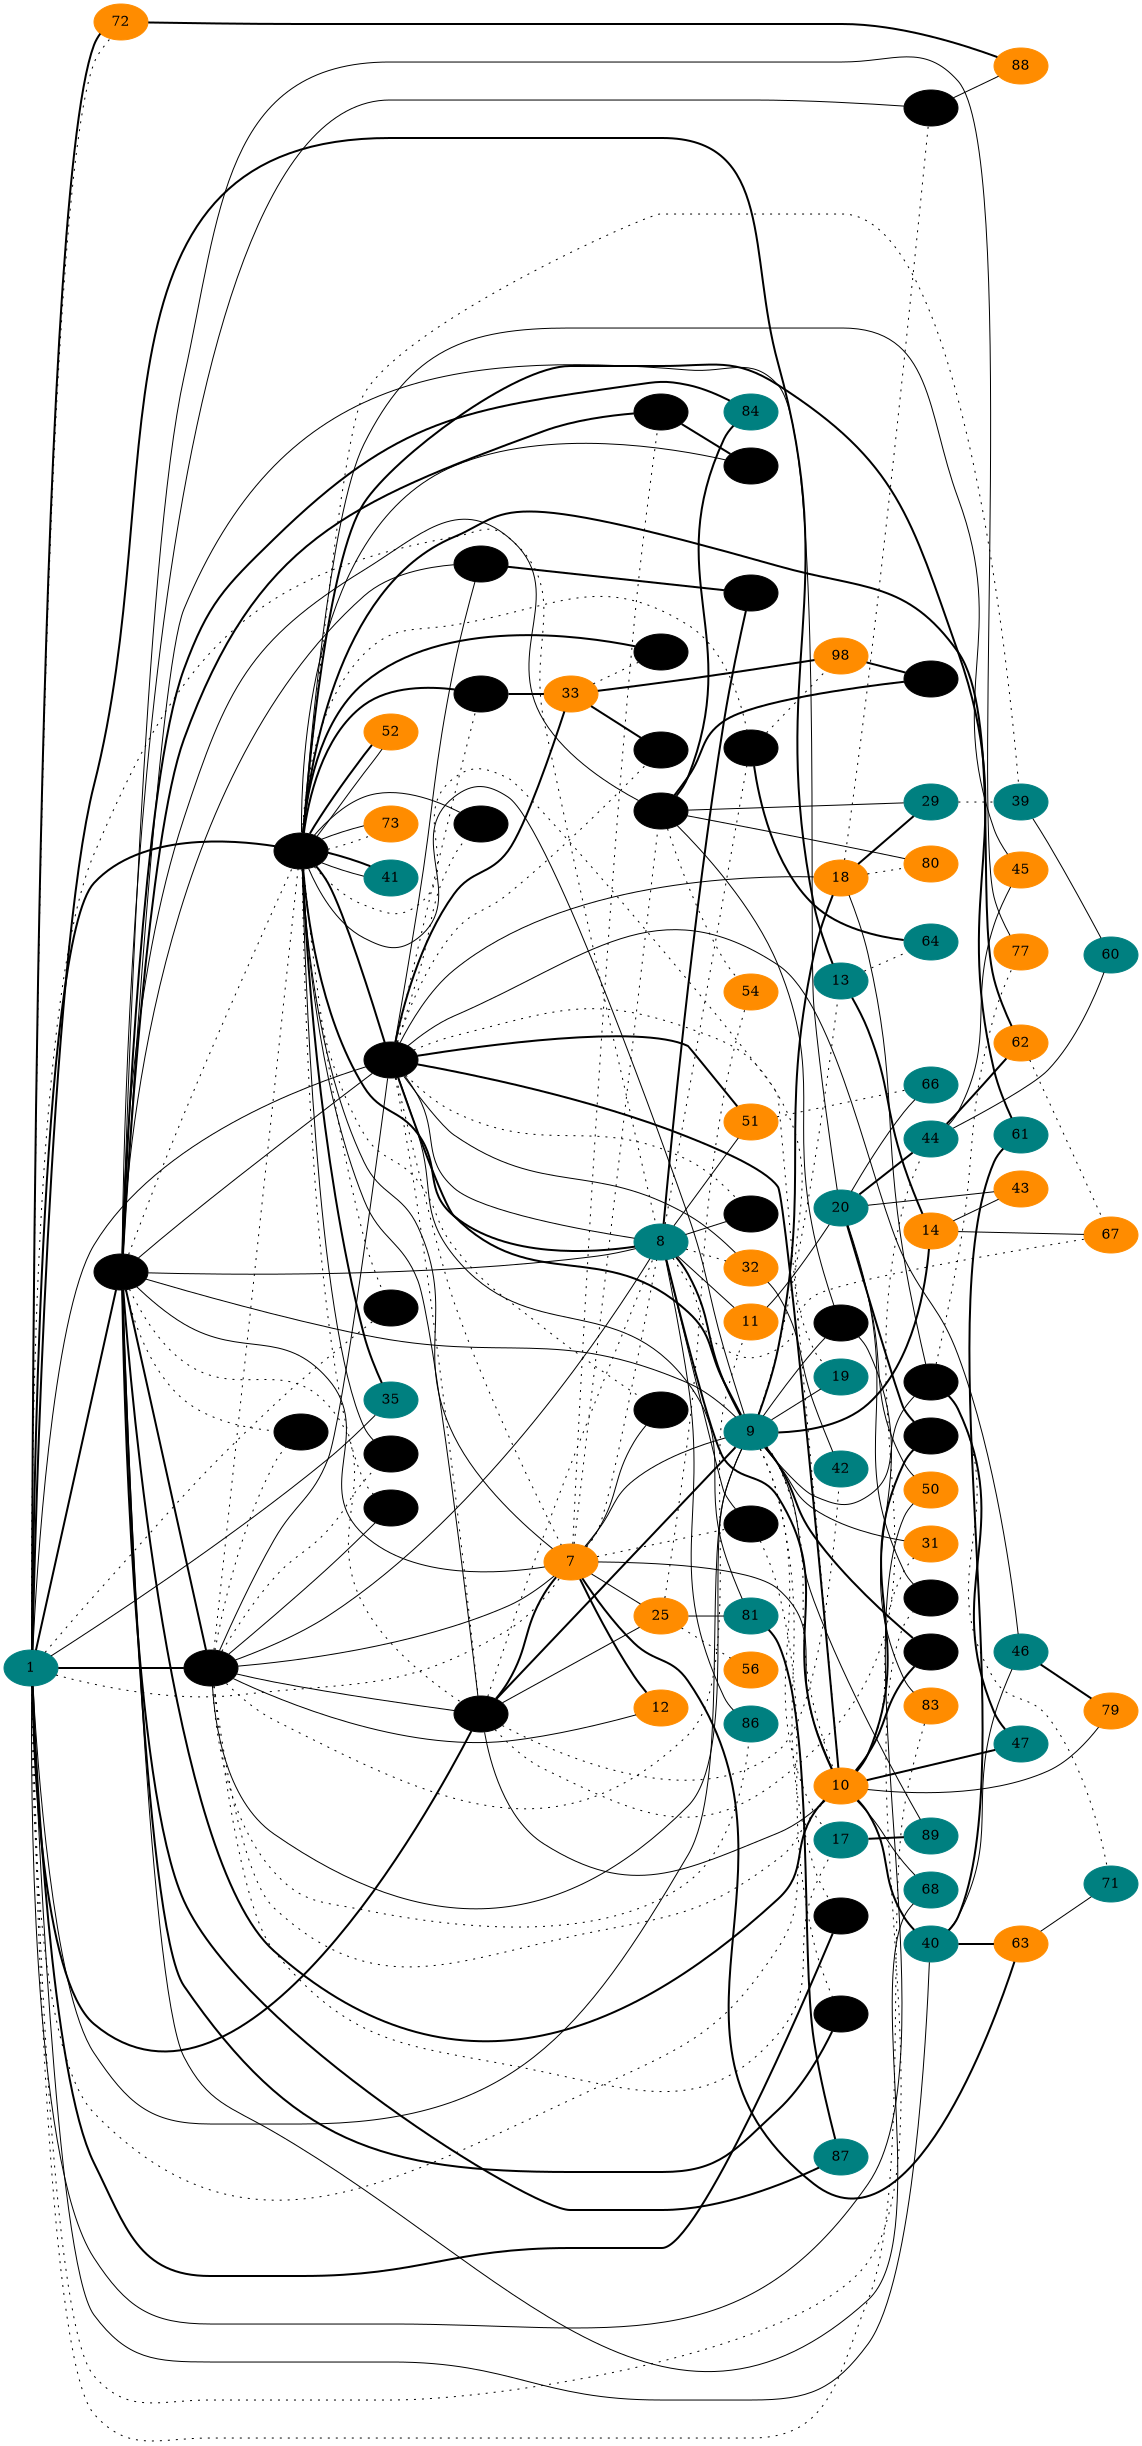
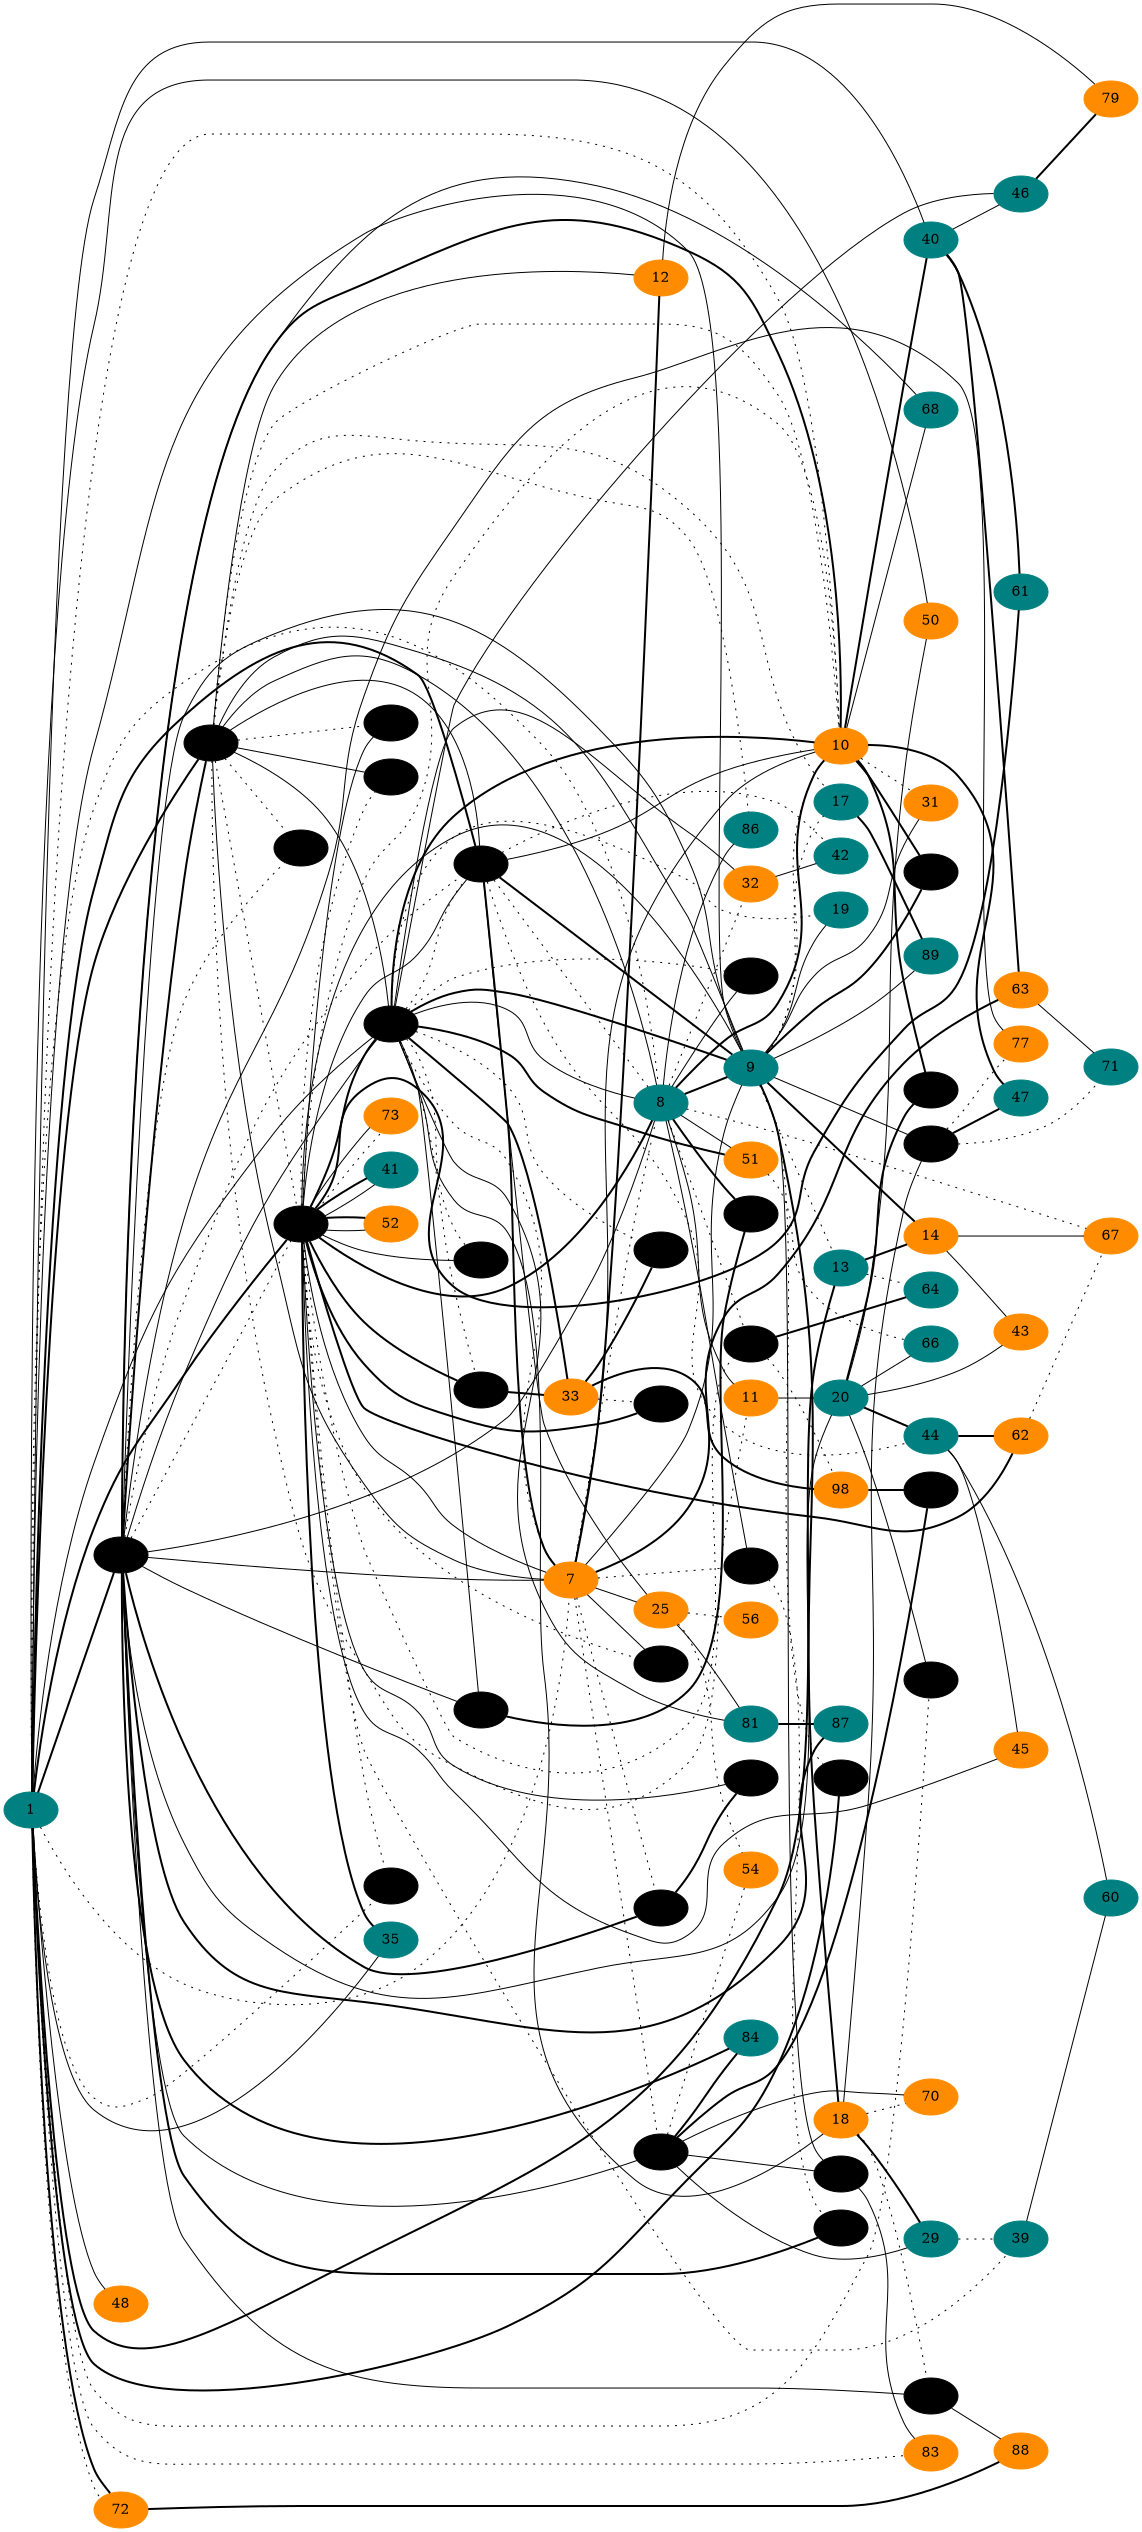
(931, 864) -> (931, 2097)
(993, 1787) -> (807, 7)
none -> (121, 2304)
